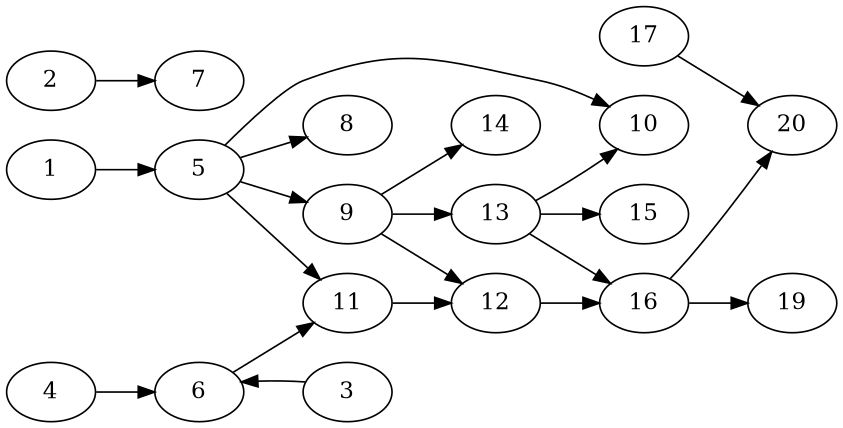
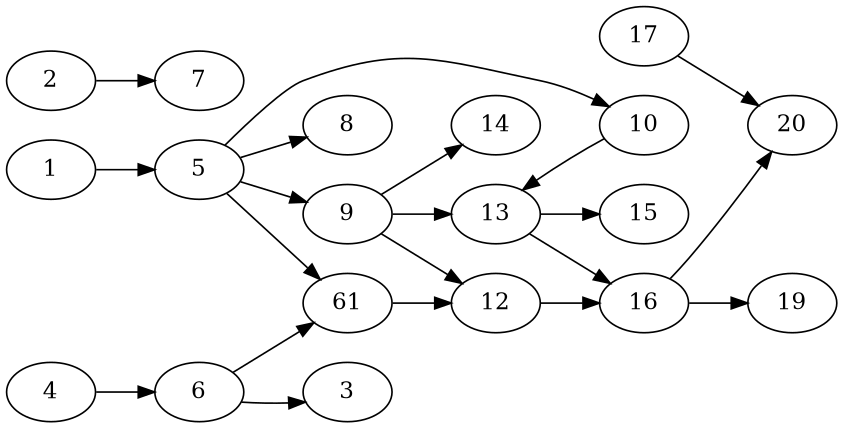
(570, 181) -> (570, 159)
(348, 303) -> (348, 303)
(282, 381) -> (265, 403)
